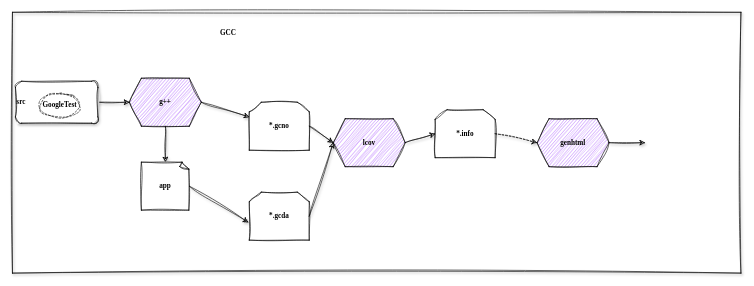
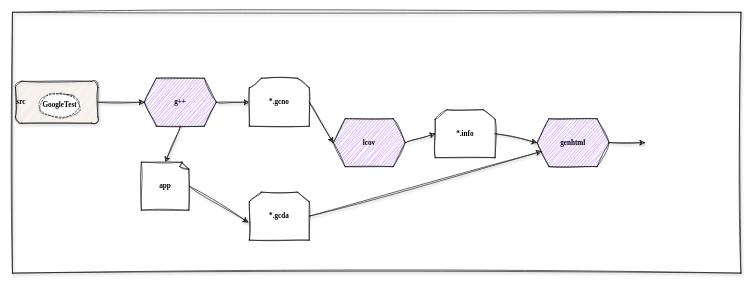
(228, 33) -> none
(23, 102) -> (23, 102)
(165, 102) -> (180, 102)
(279, 126) -> (279, 102)
(515, 138) -> (515, 138)
(321, 180) -> (424, 184)
